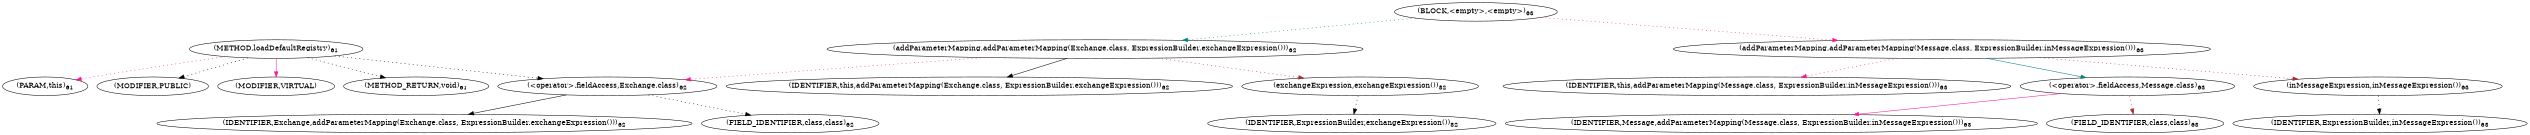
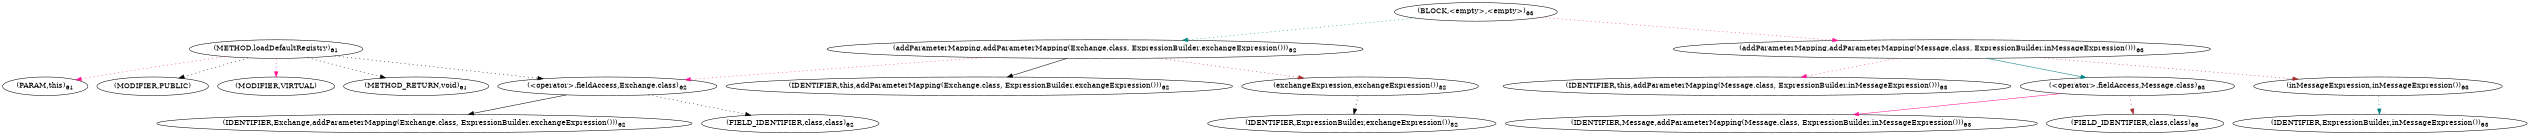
(276, 65) -> (276, 65)
(2379, 102) -> (2379, 102)
